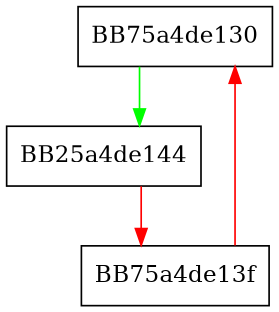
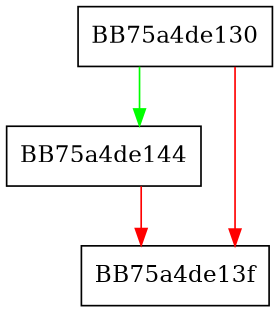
(104, 156) -> (104, 156)
(235, 164) -> (235, 148)
